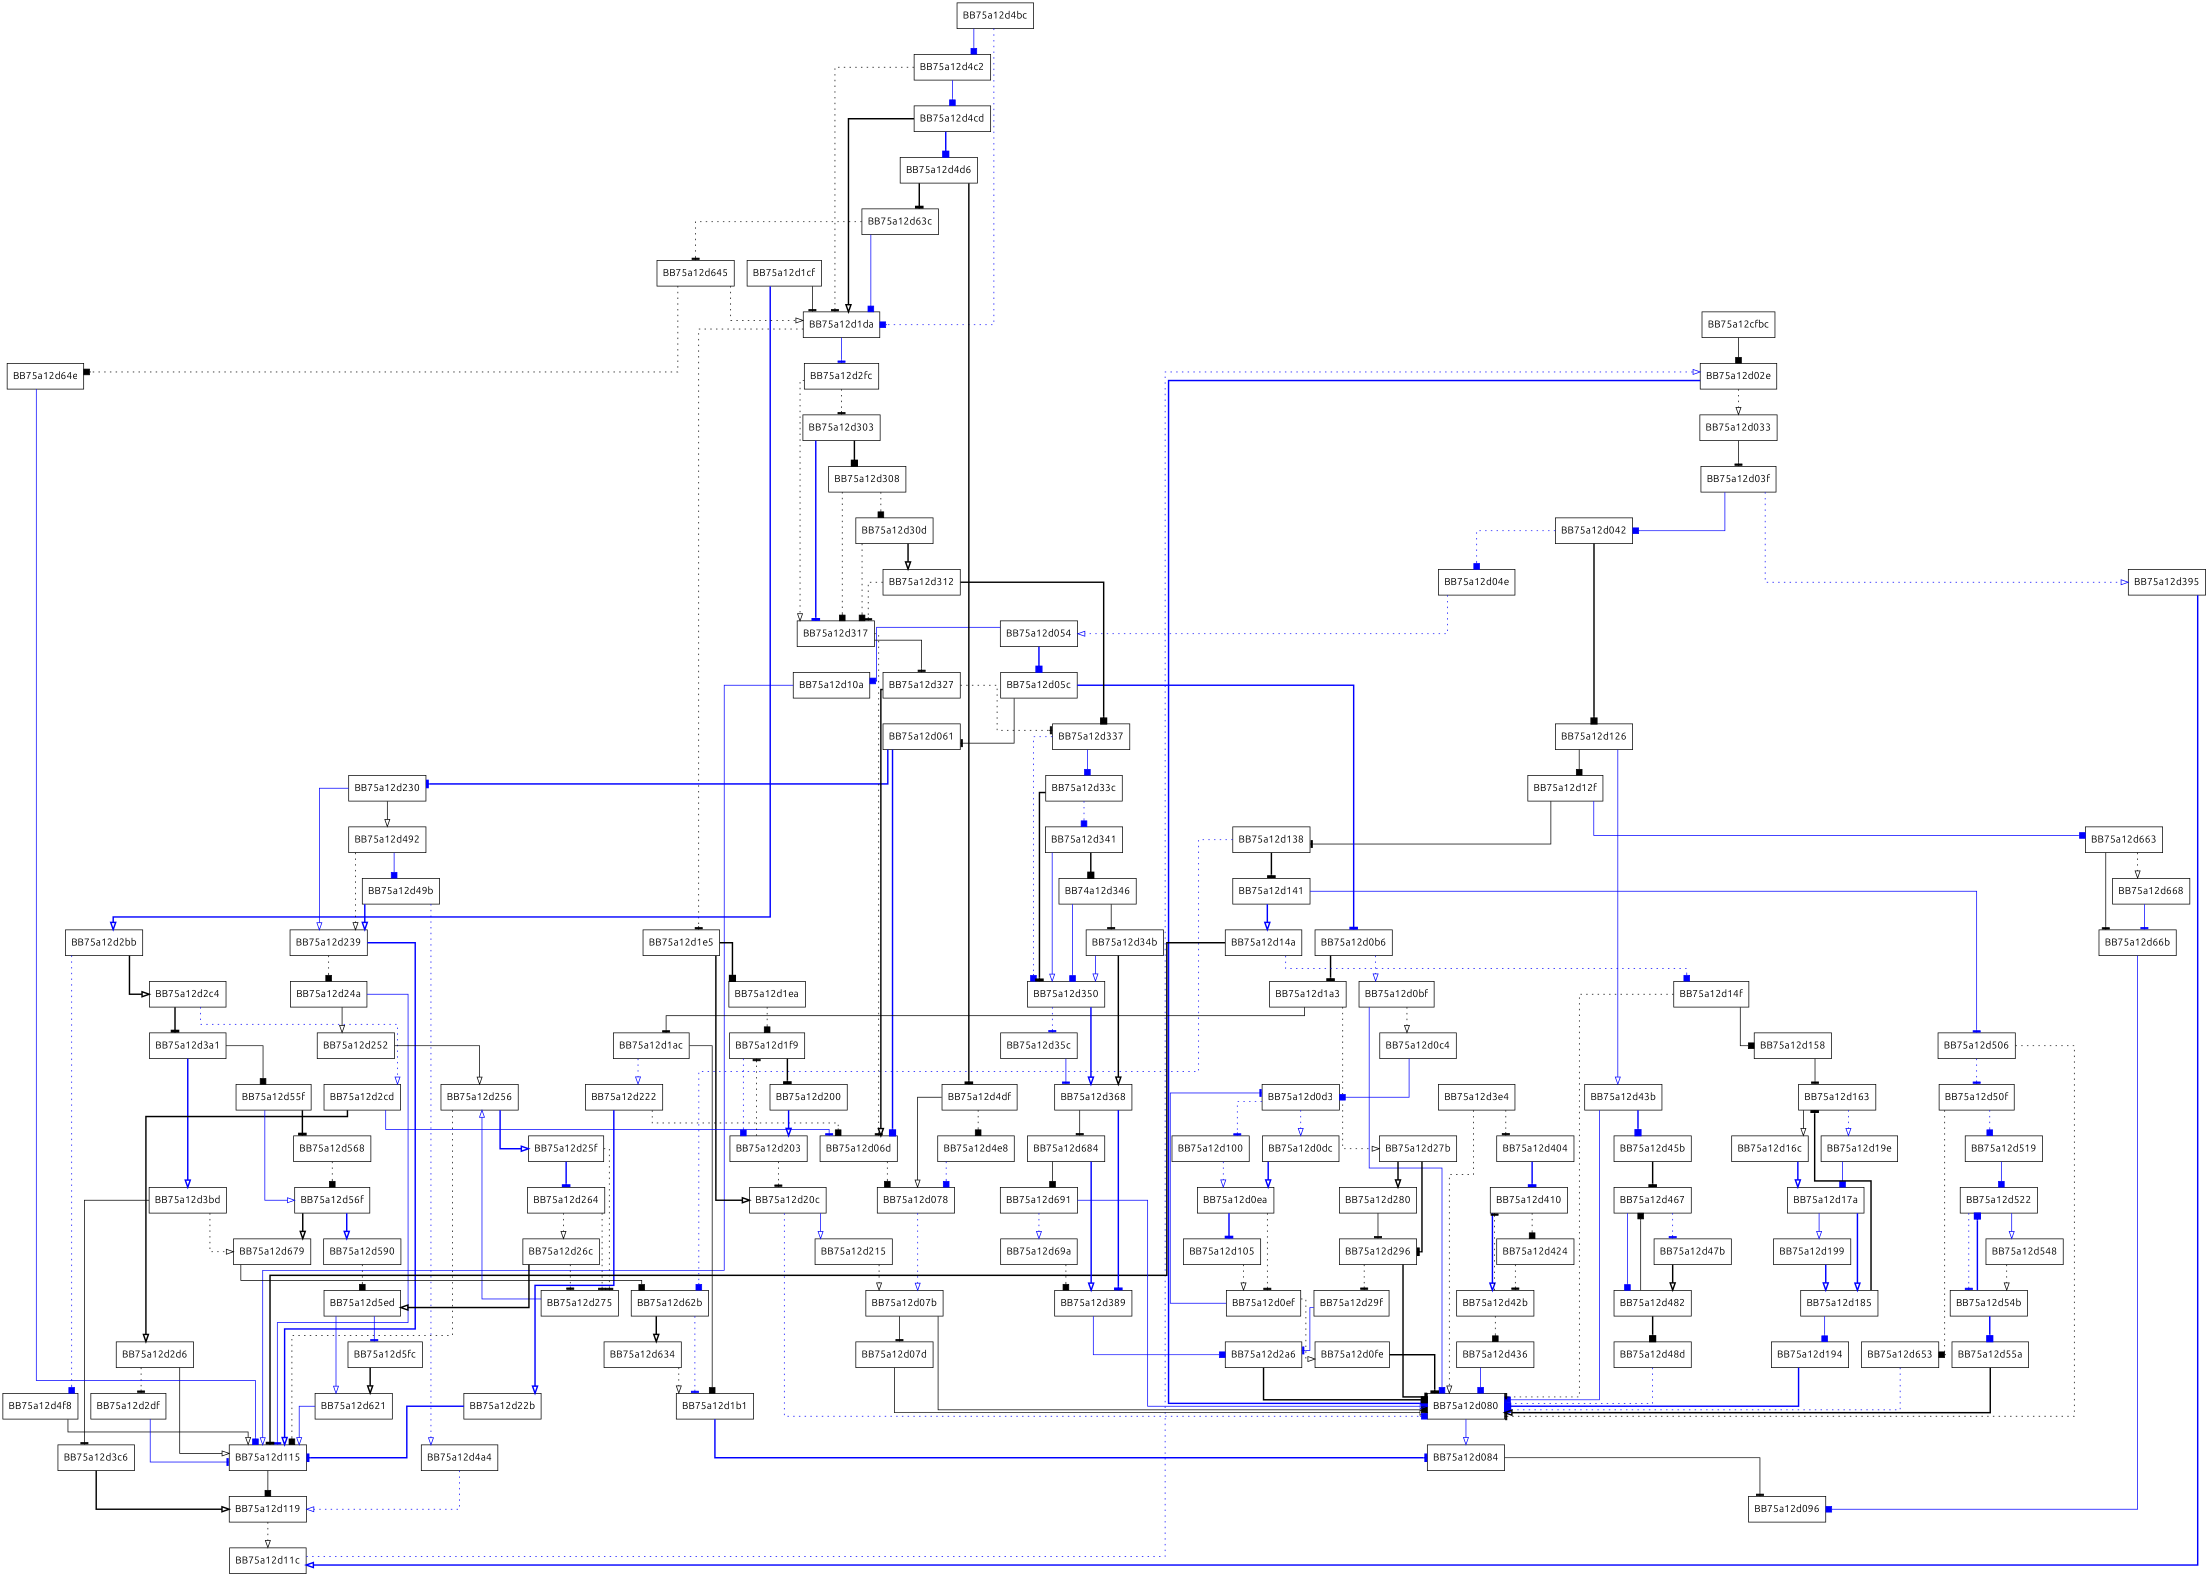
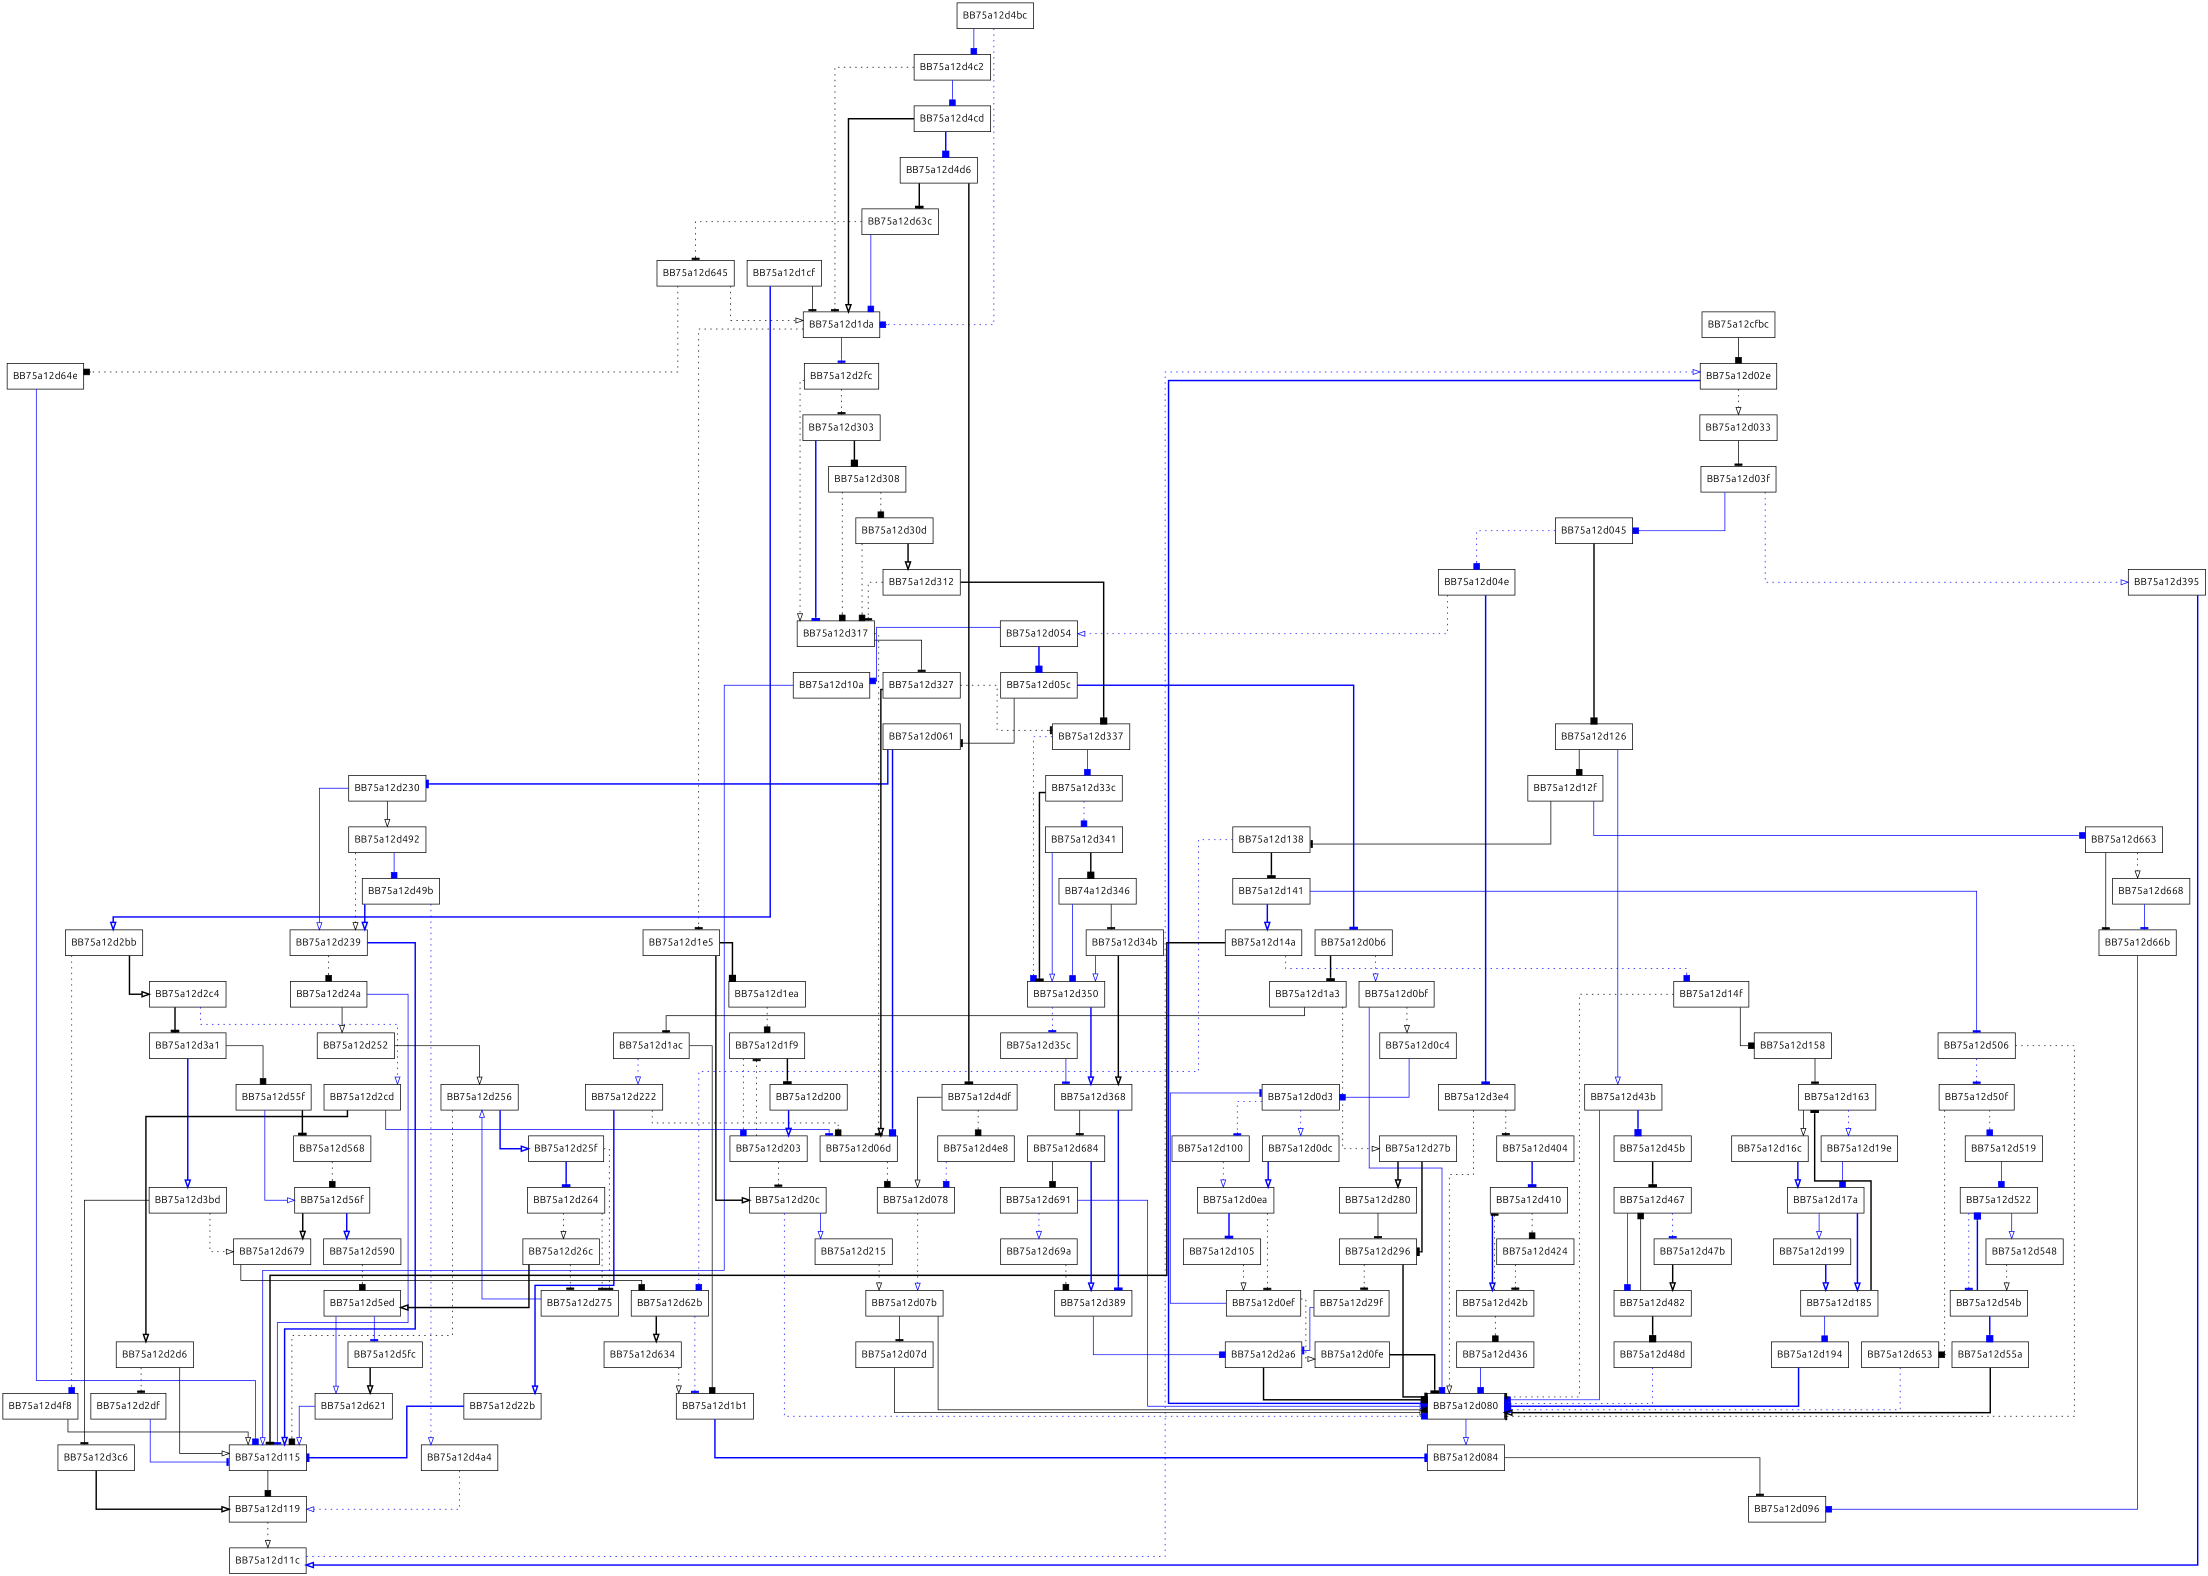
(1594, 531) -> (1594, 531)
none -> (1486, 838)
